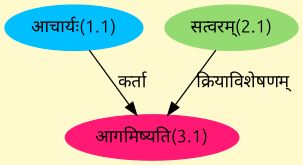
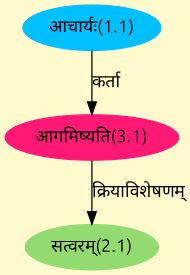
(196, 77) -> (92, 186)
